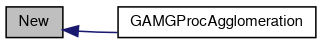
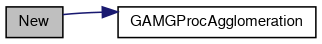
(98, 32) -> (83, 13)
